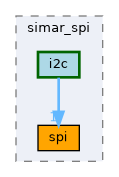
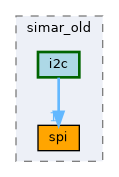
(59, 29) -> (59, 29)
